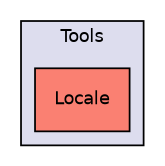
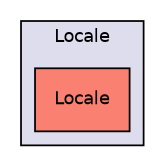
(82, 38) -> (82, 38)
